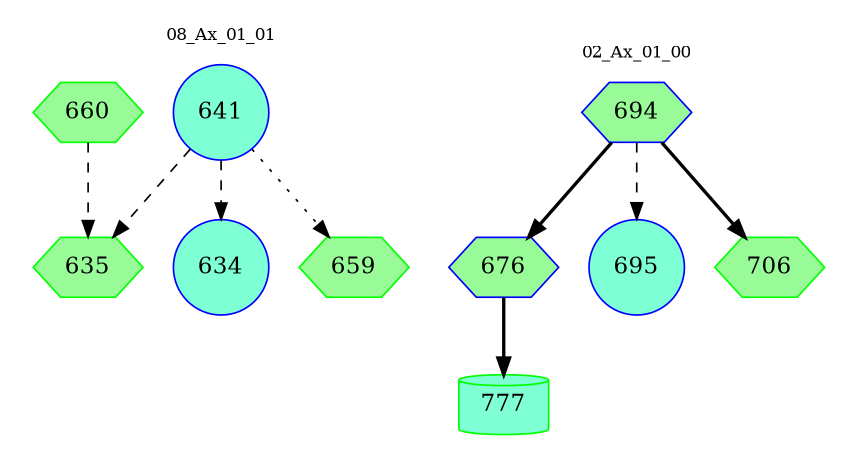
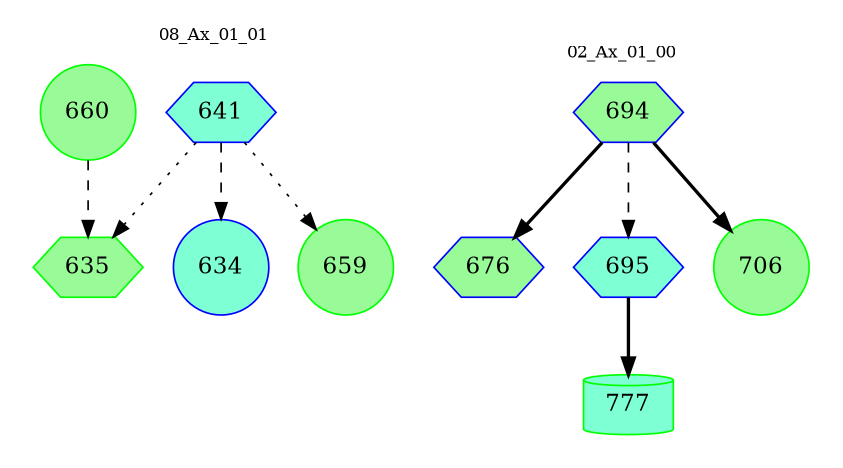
(88, 112) -> (88, 112)
(221, 112) -> (221, 112)
(157, 187) -> (160, 183)
(354, 267) -> (346, 267)
(637, 267) -> (628, 267)
(770, 267) -> (761, 267)
(504, 328) -> (628, 328)
